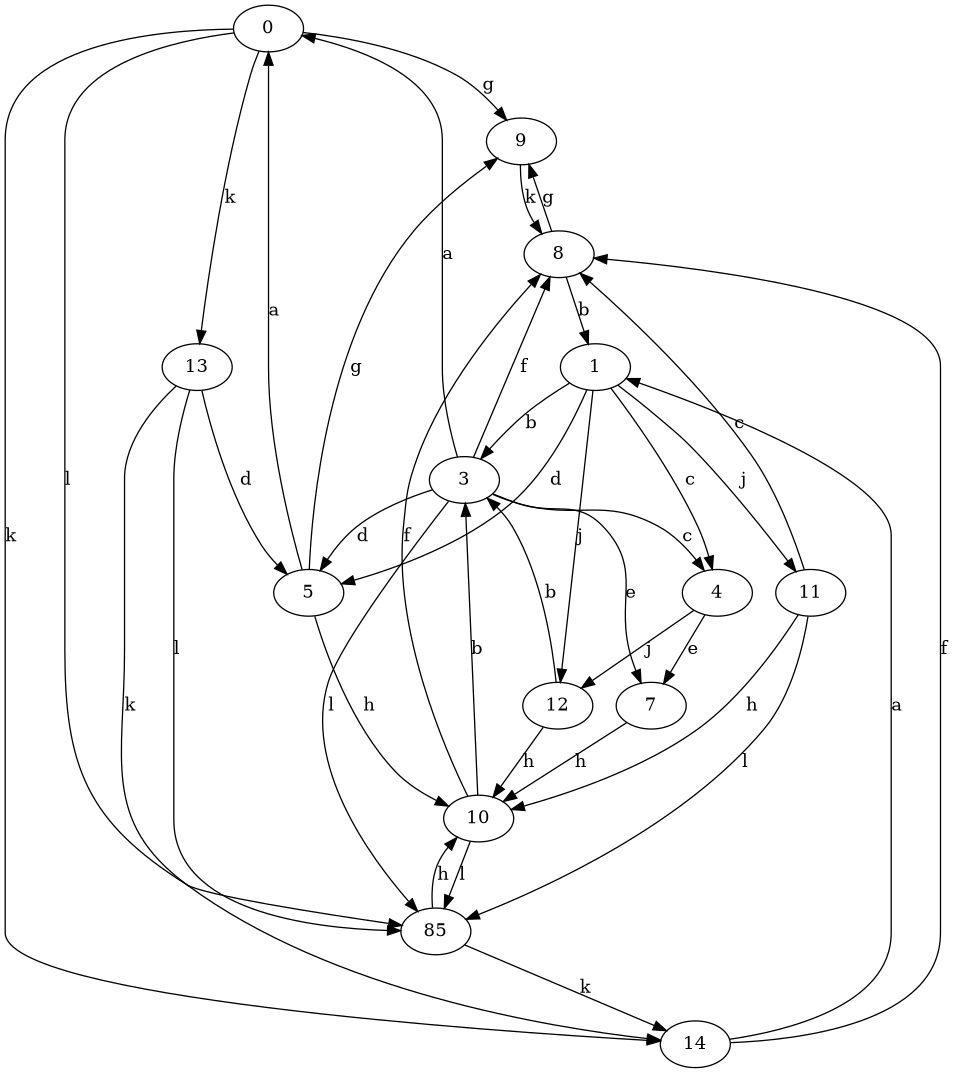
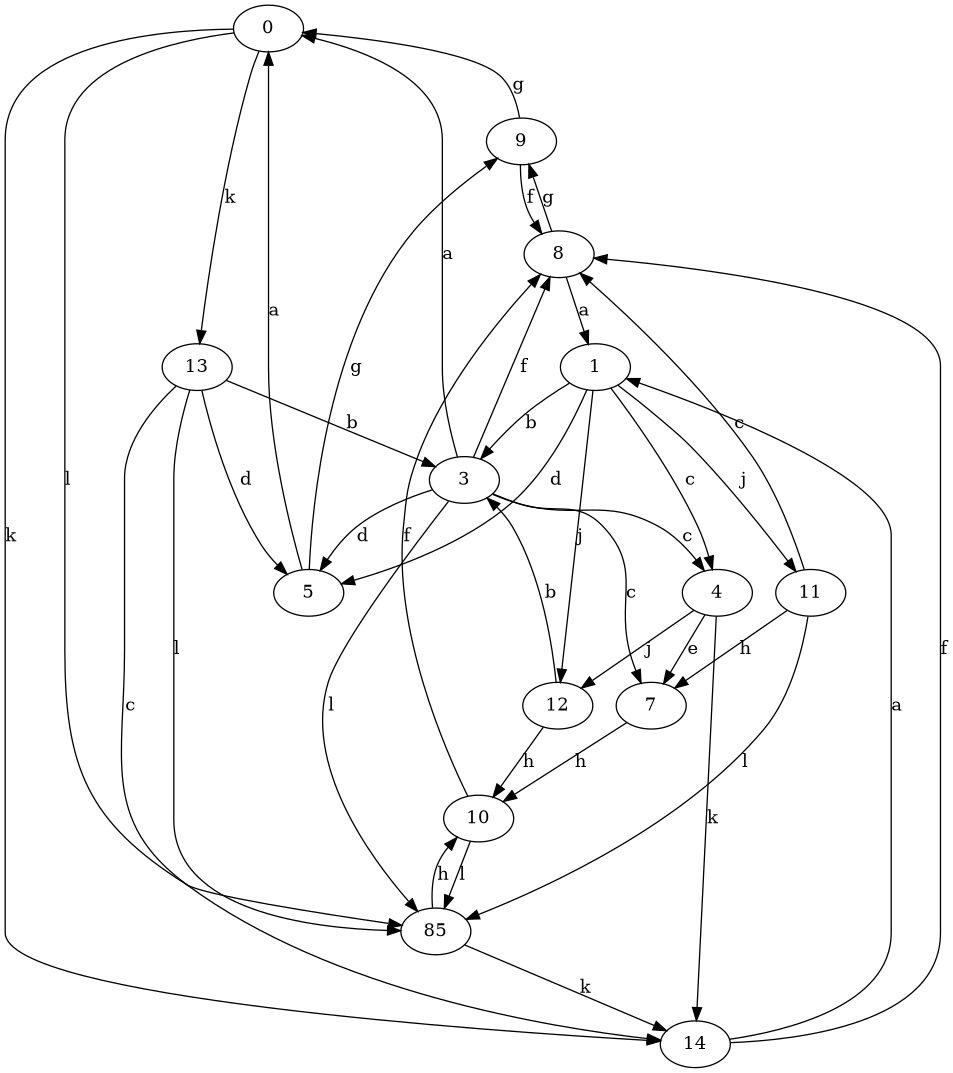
(408, 54) -> (434, 51)
(531, 198) -> (531, 198)
(584, 311) -> (584, 311)
(631, 593) -> (631, 593)
(472, 656) -> (320, 419)
(130, 706) -> (130, 706)
(359, 721) -> none
(682, 740) -> (737, 645)
none -> (707, 812)
